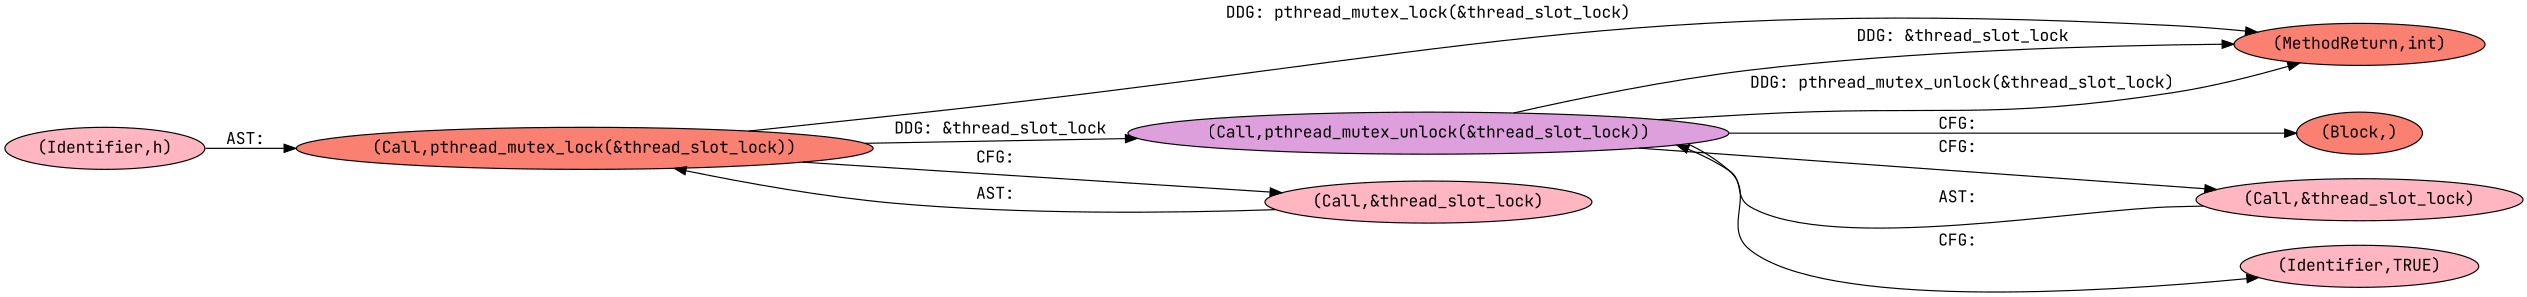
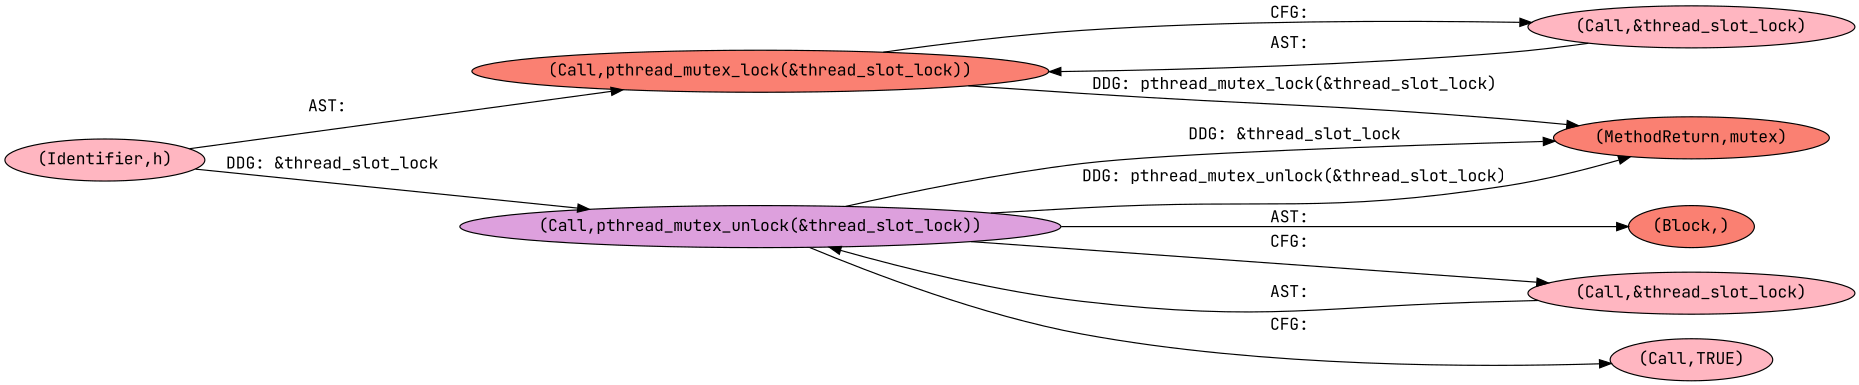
(2359, 44) -> (1691, 138)
(1963, 124) -> (1295, 218)
(995, 141) -> (386, 189)
(2359, 266) -> (1691, 360)
